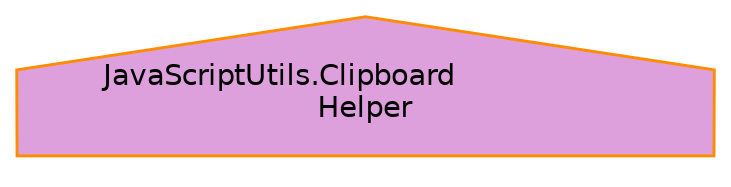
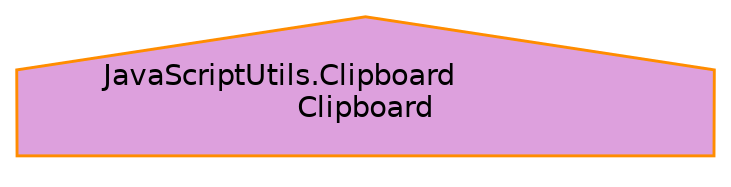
(366, 94) -> (366, 94)
